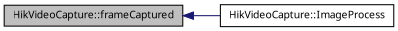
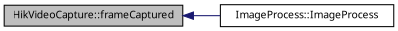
(307, 16) -> (307, 16)
